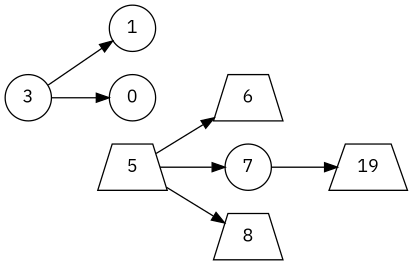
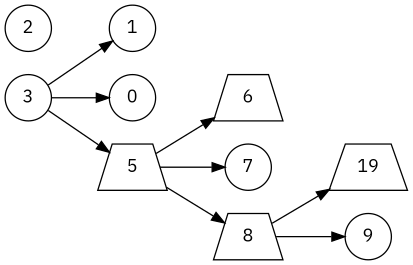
none -> (28, 28)
none -> (73, 128)
(298, 167) -> (295, 210)
none -> (368, 237)
